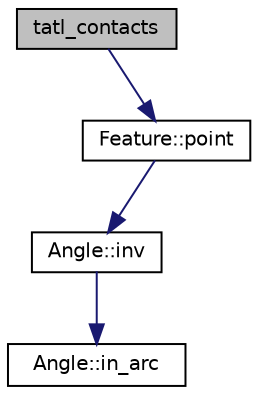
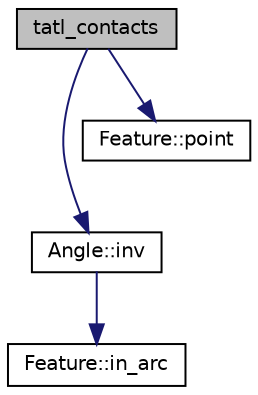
(137, 188) -> (64, 131)
(97, 365) -> (97, 365)
